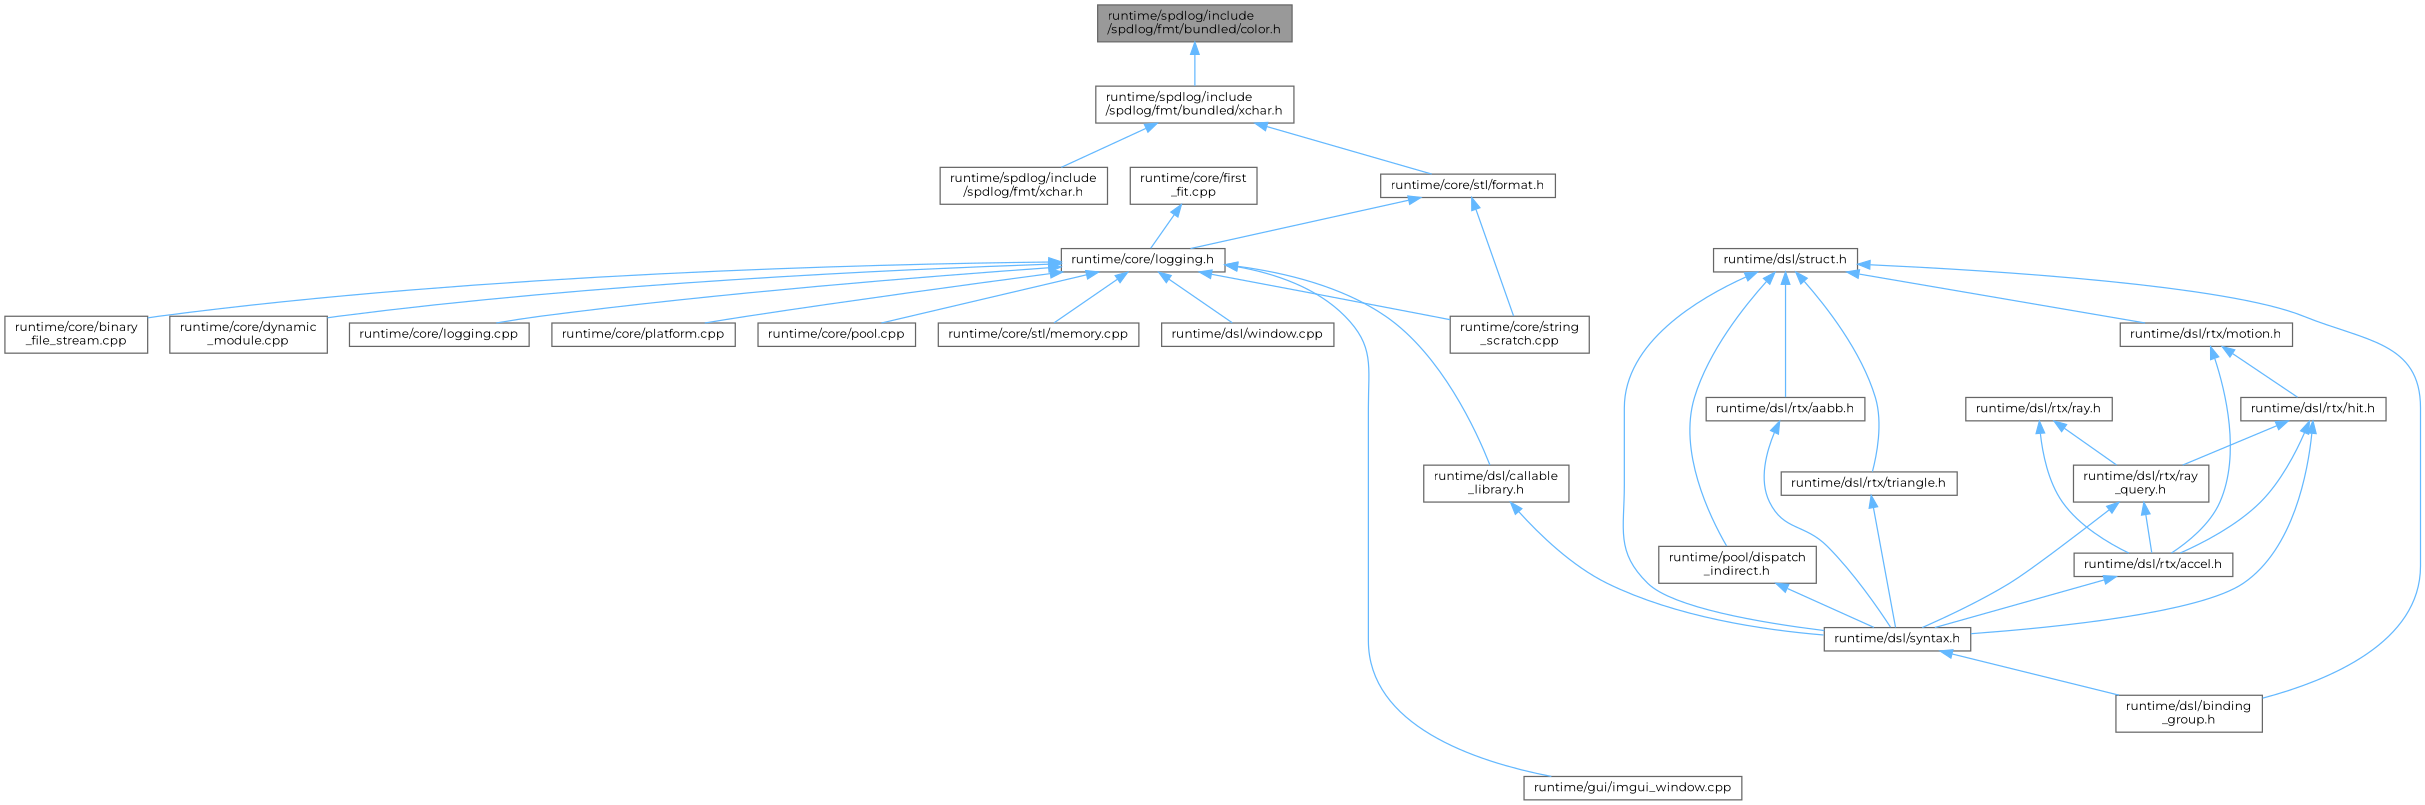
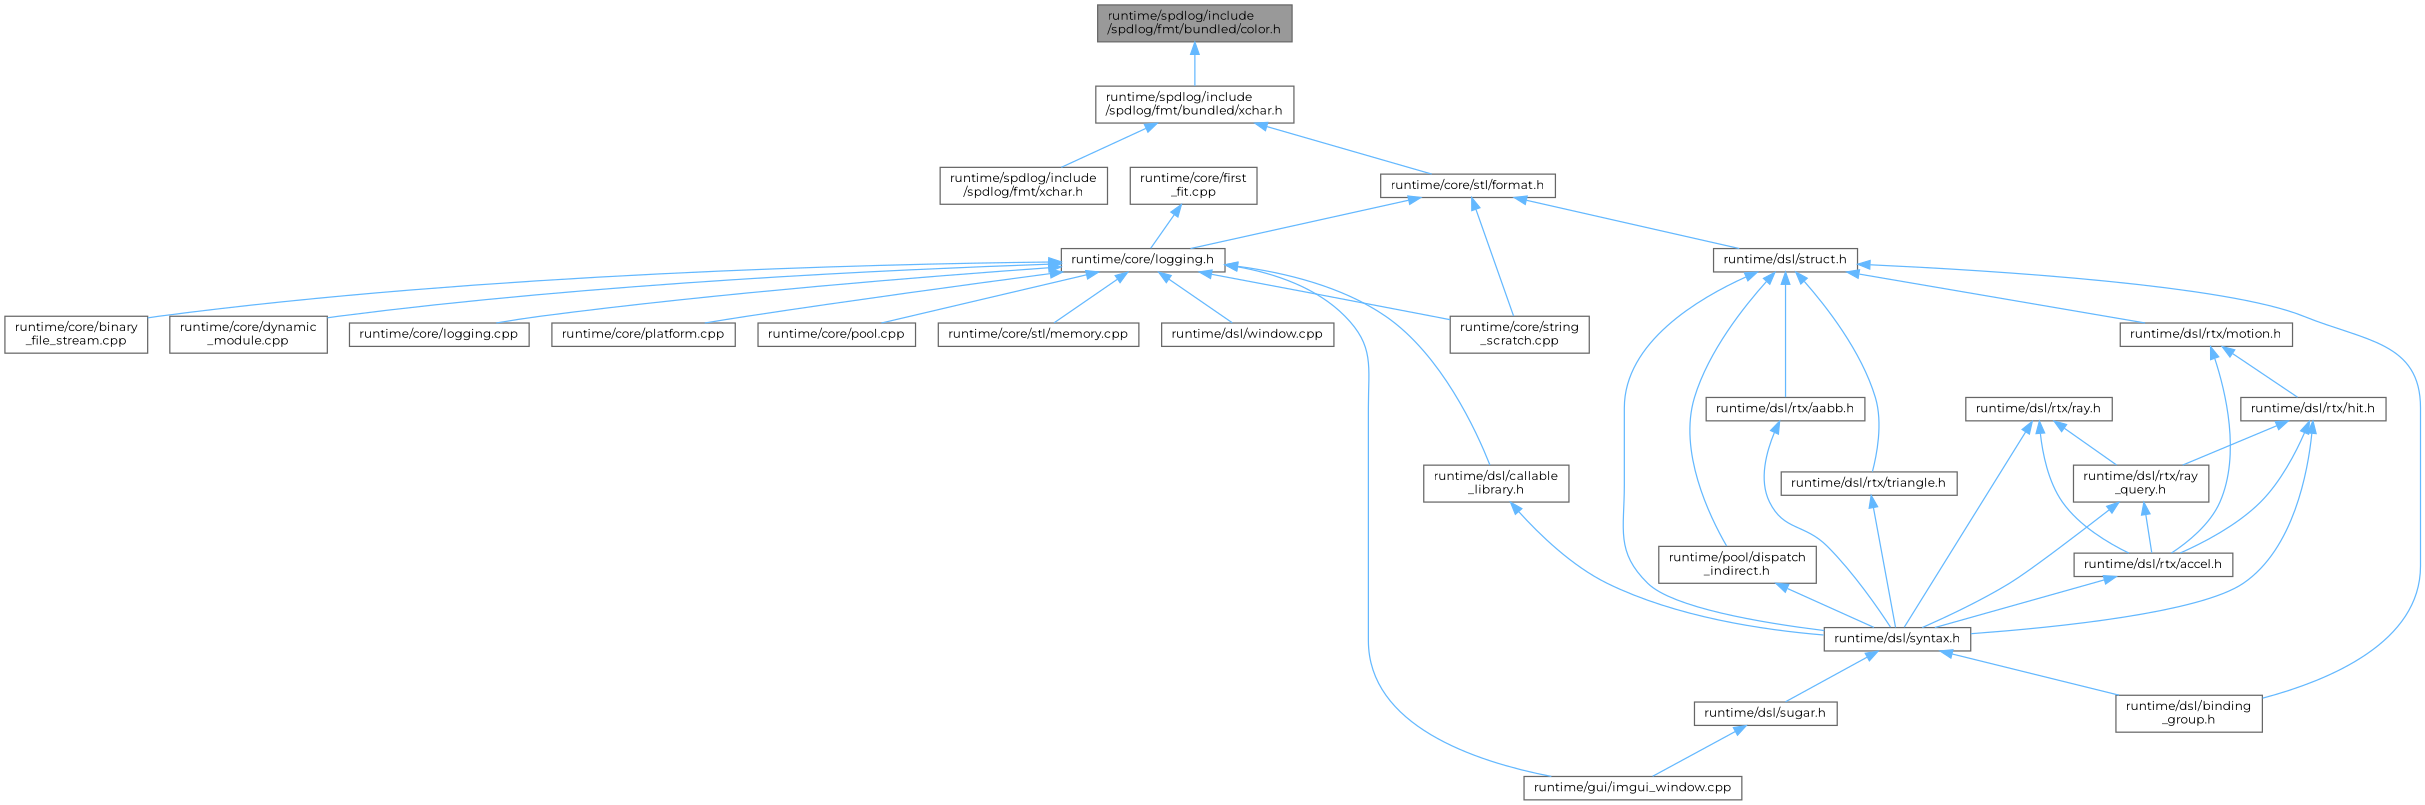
none -> (1633, 224)
none -> (1965, 530)
none -> (1766, 714)
